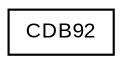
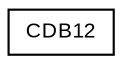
(61, 32) -> (61, 32)
